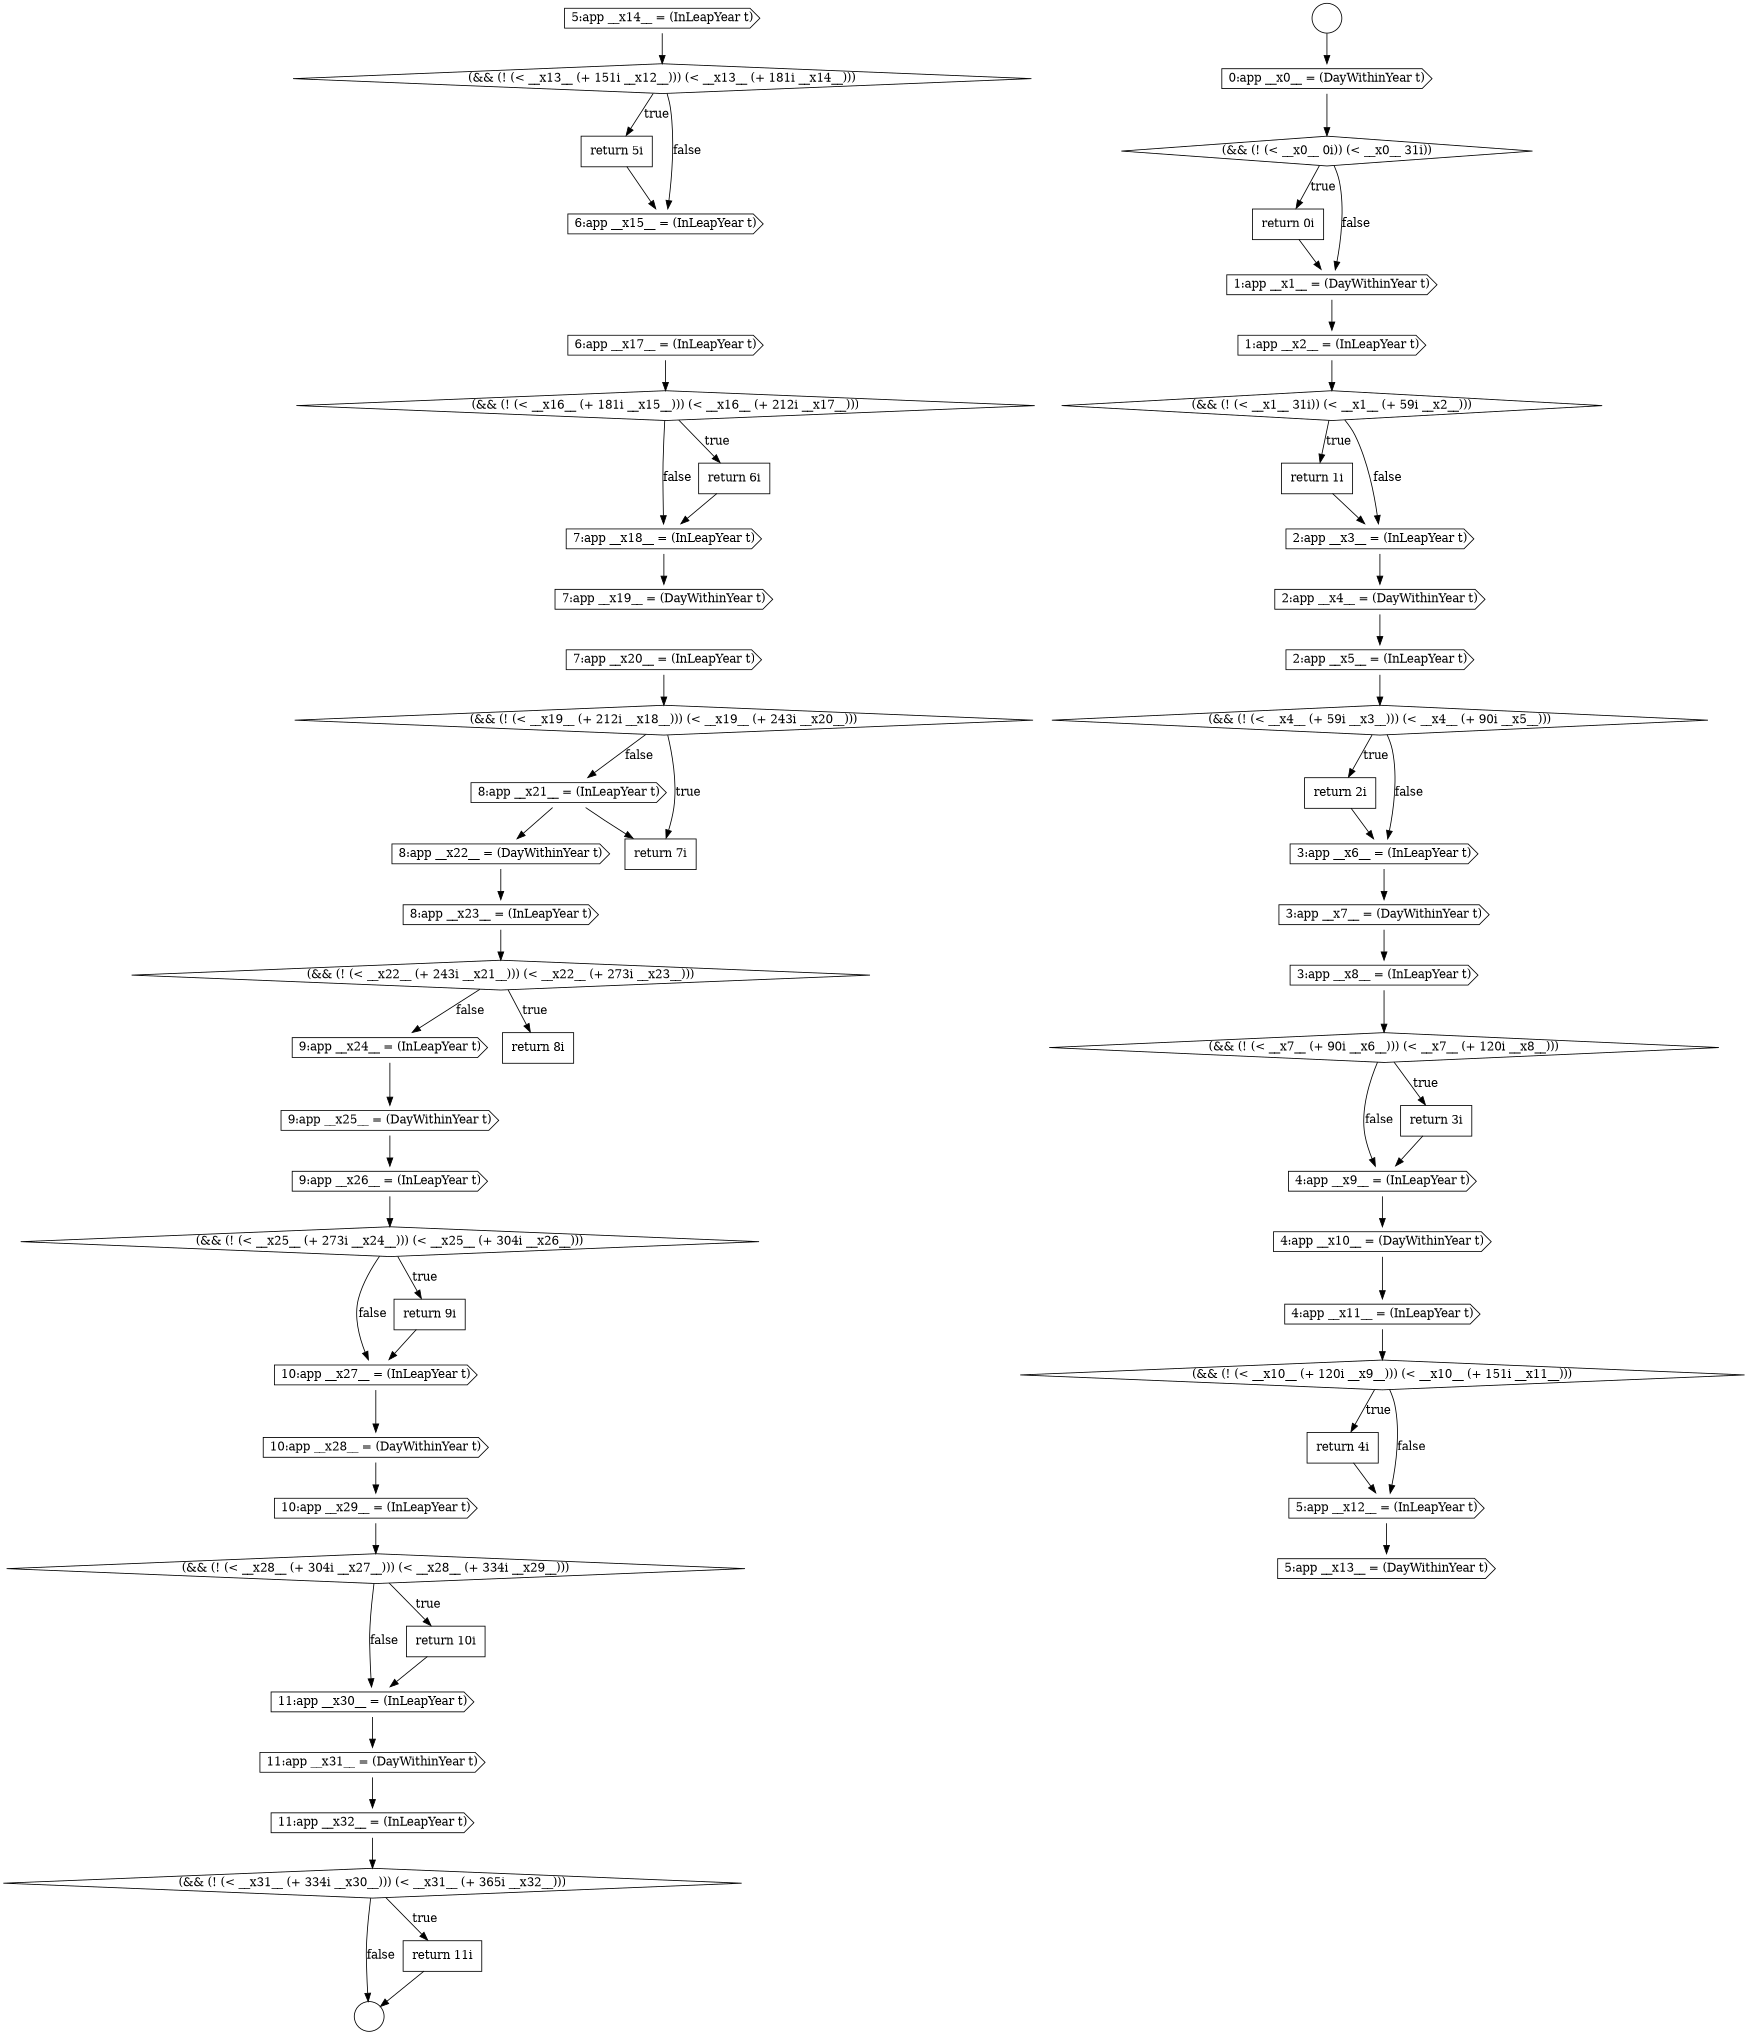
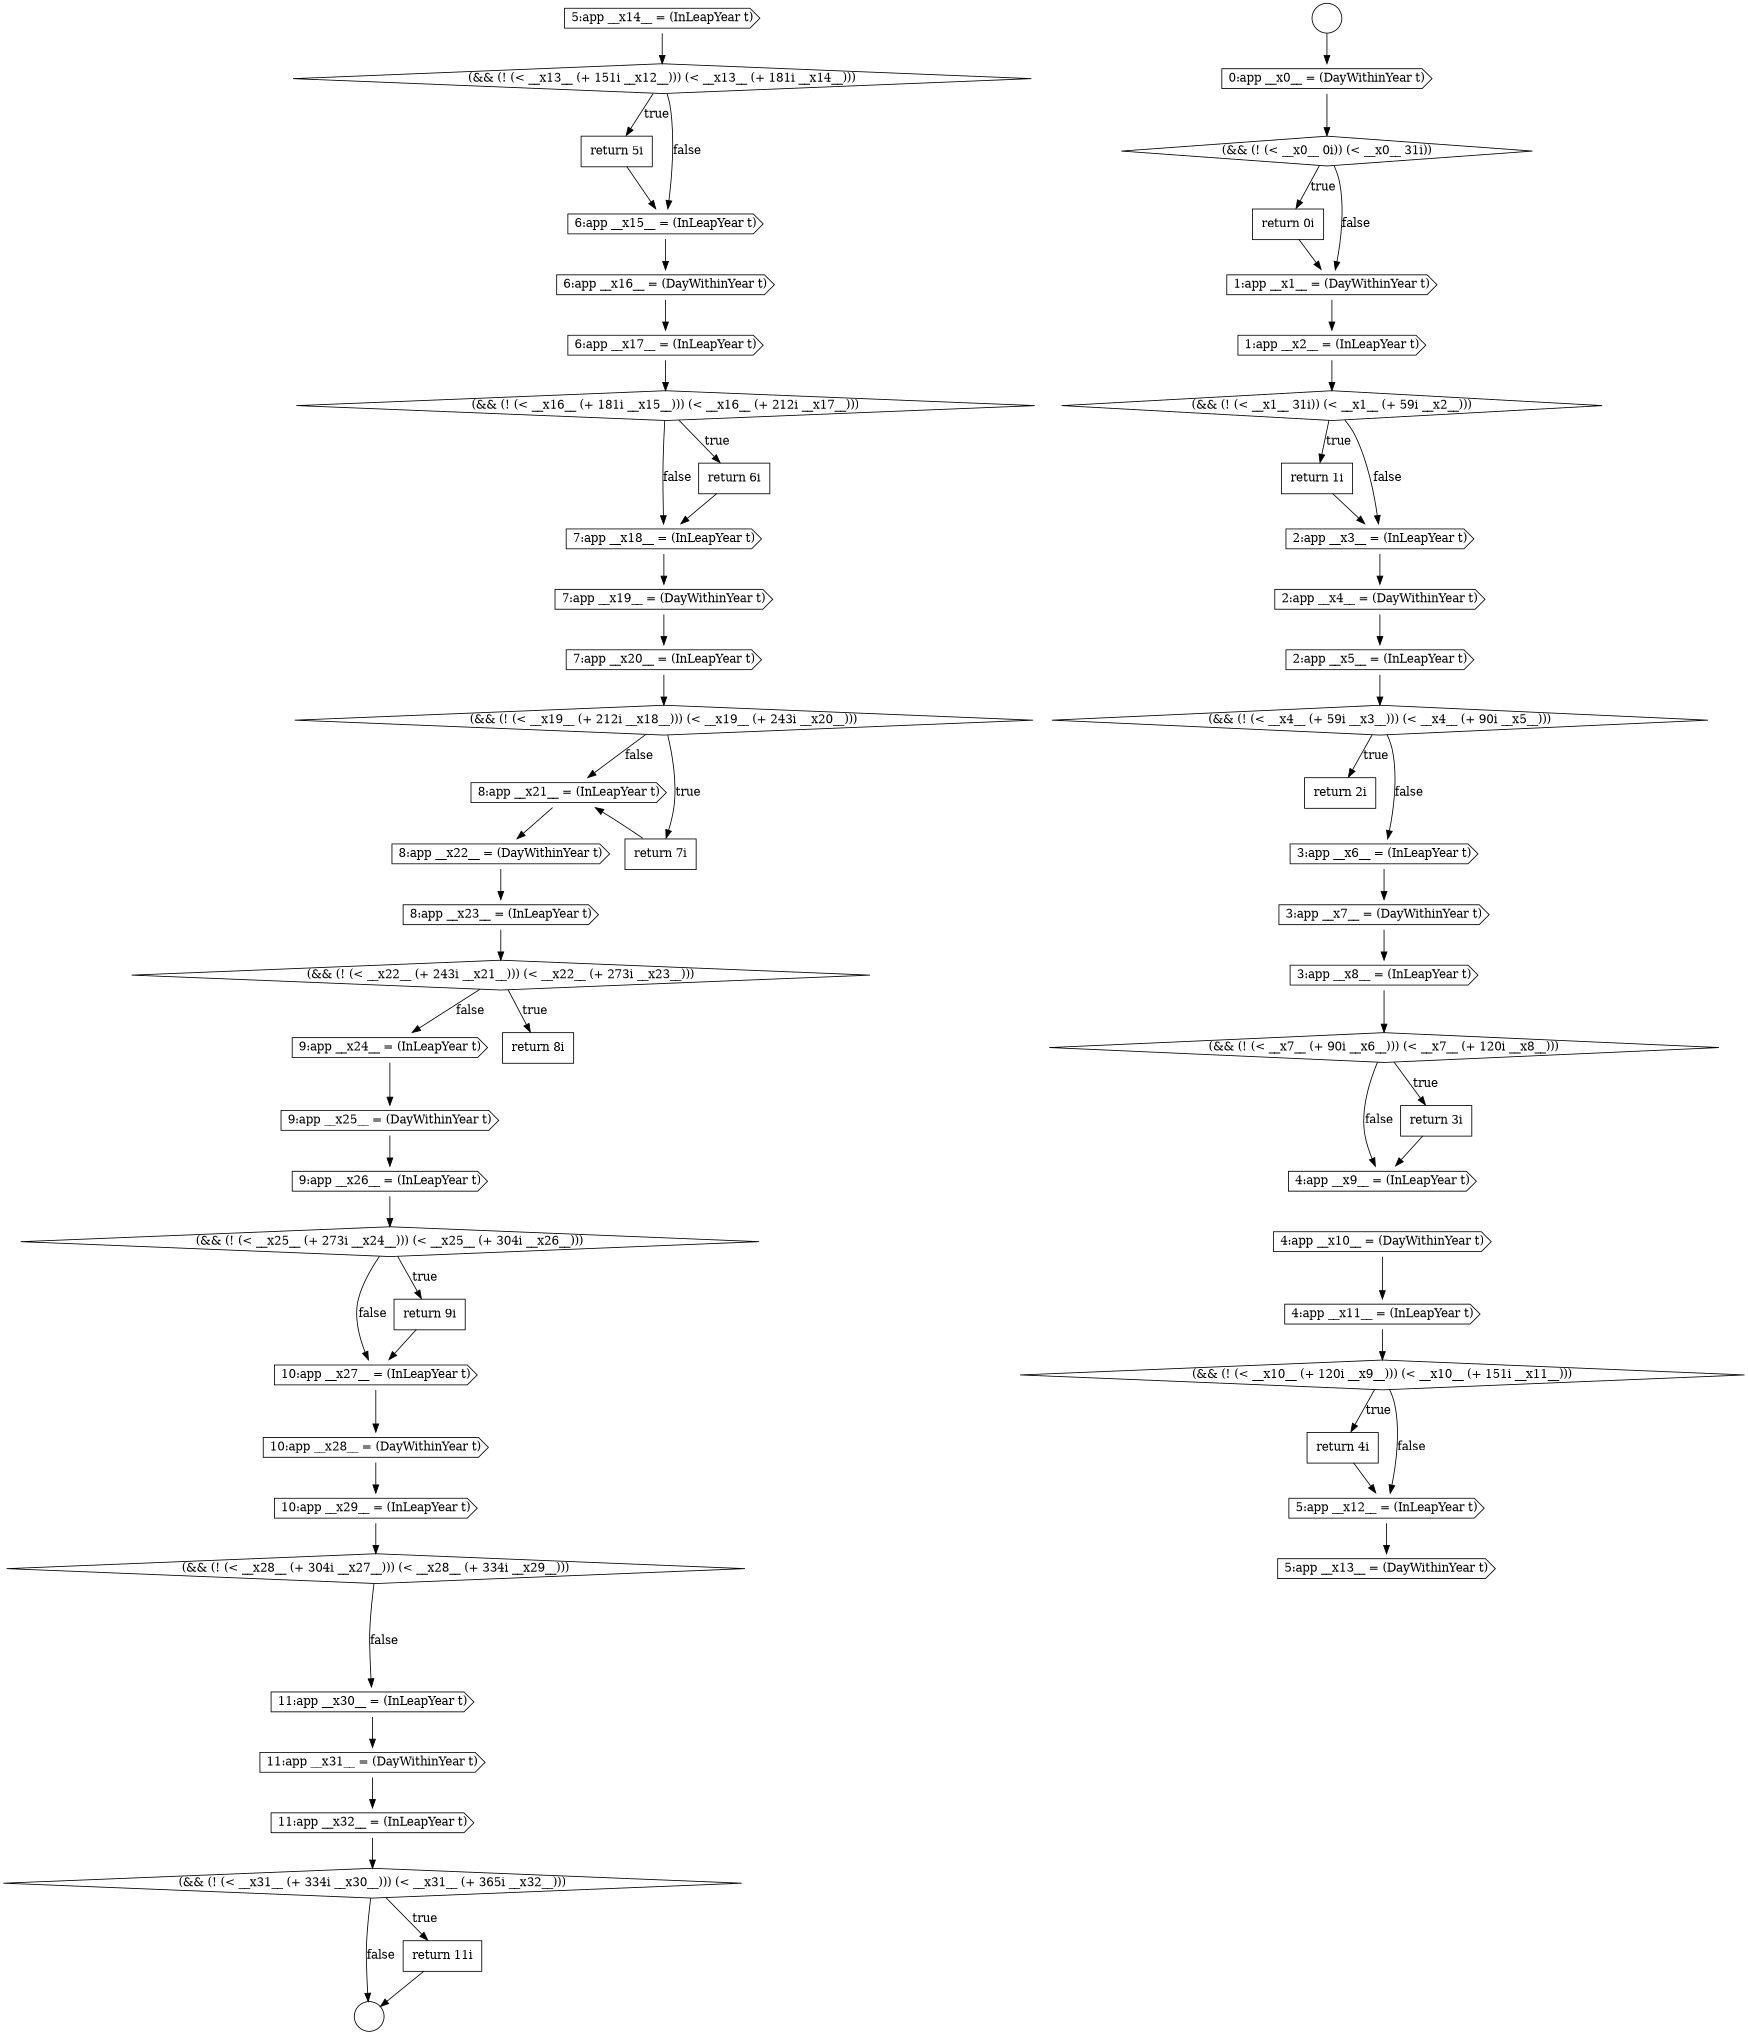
none -> (666, 285)
none -> (664, 625)
(1360, 820) -> none
(606, 821) -> (623, 825)
(1382, 1207) -> none
(445, 1641) -> none
